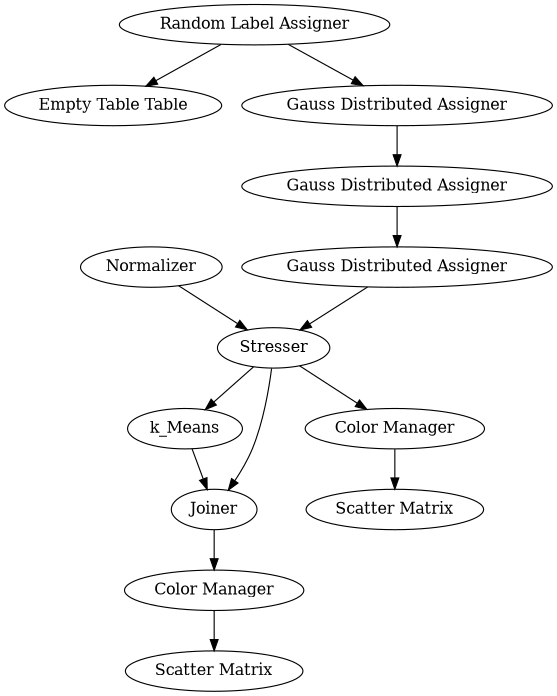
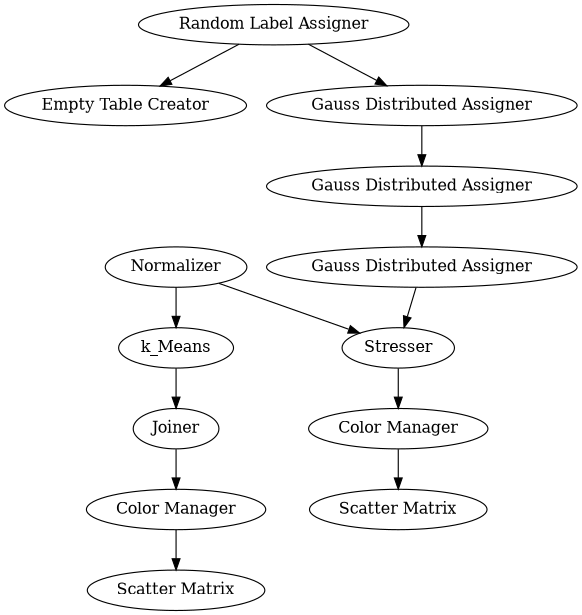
(113, 105) -> (126, 105)
(234, 384) -> (176, 302)
(260, 427) -> none
